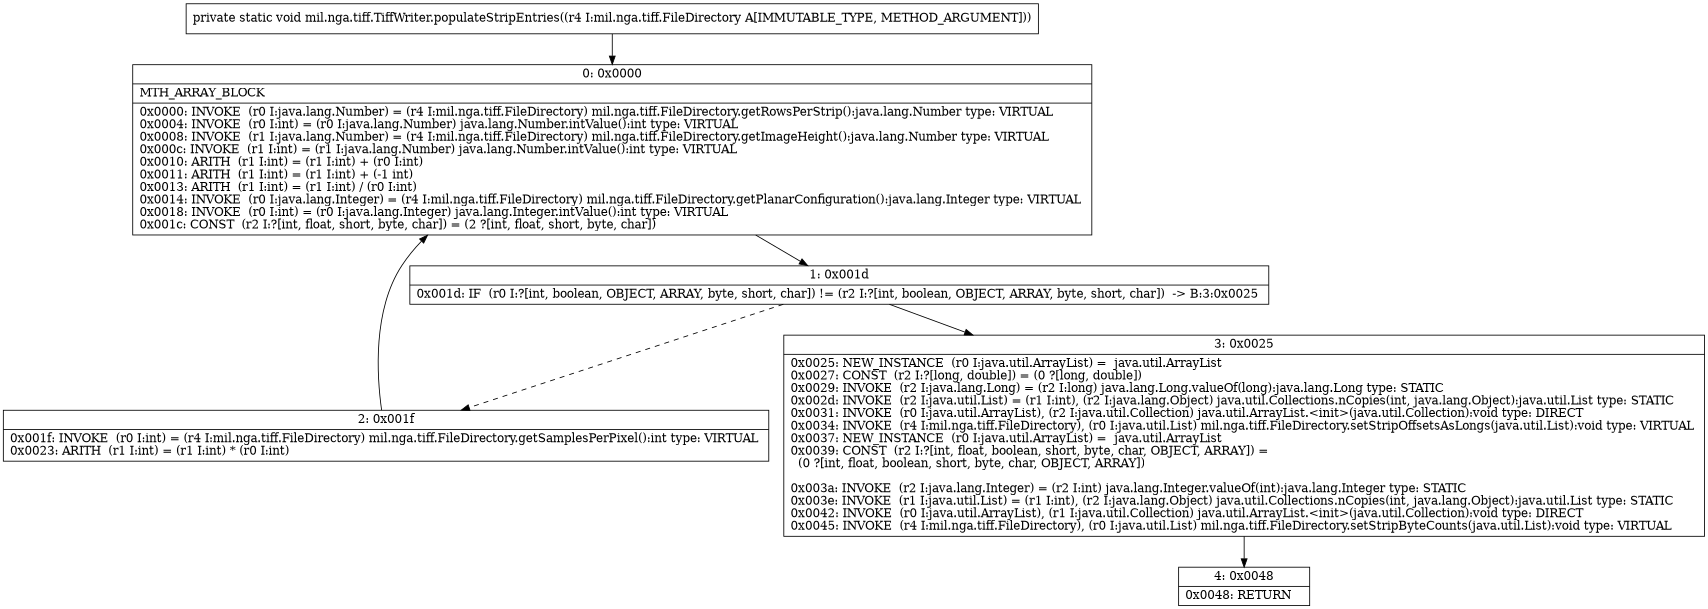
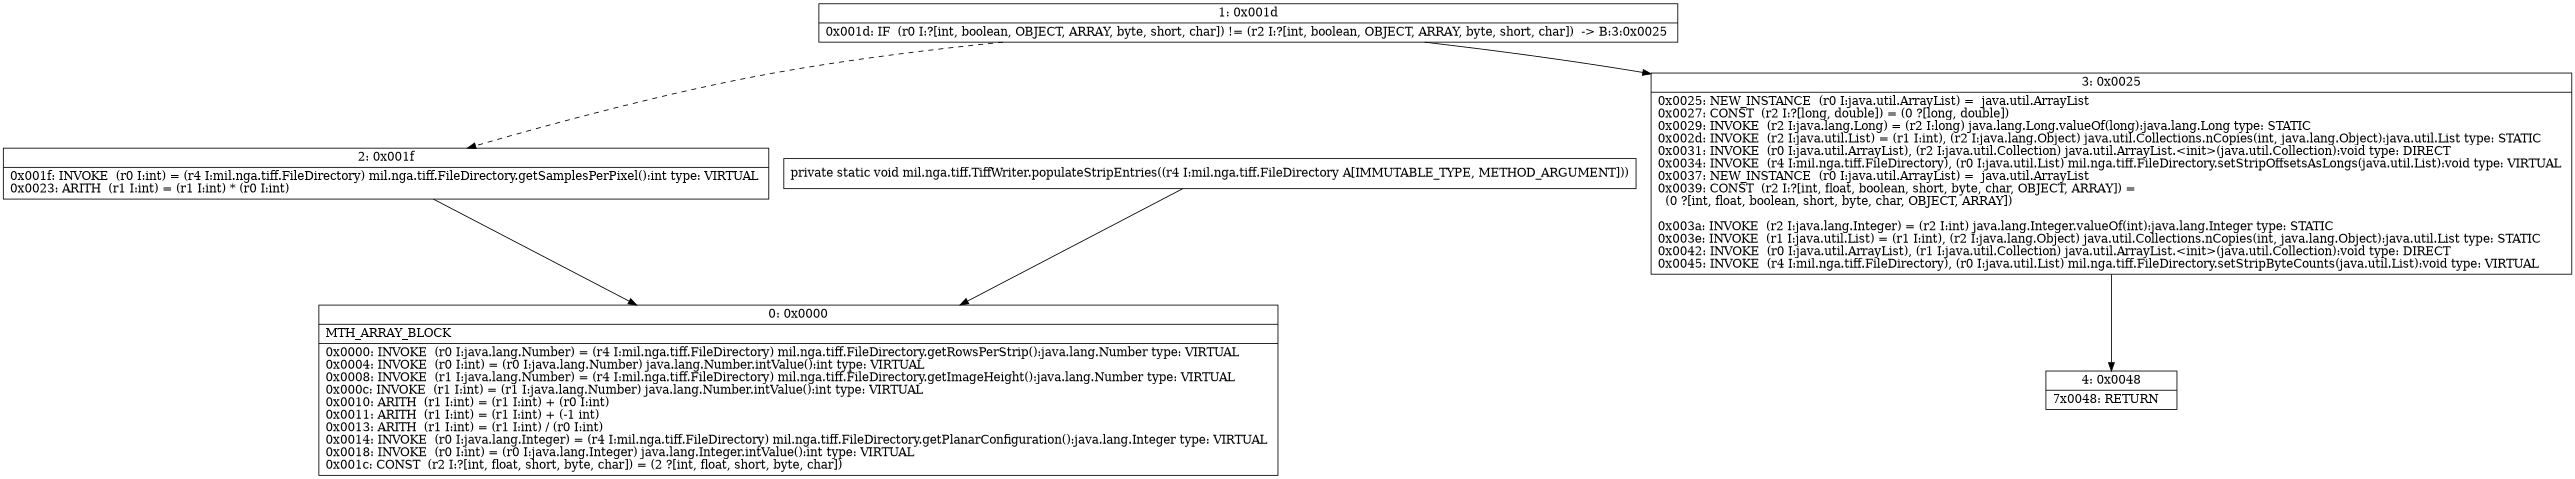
(778, 248) -> none
(1244, 596) -> (2111, 399)
